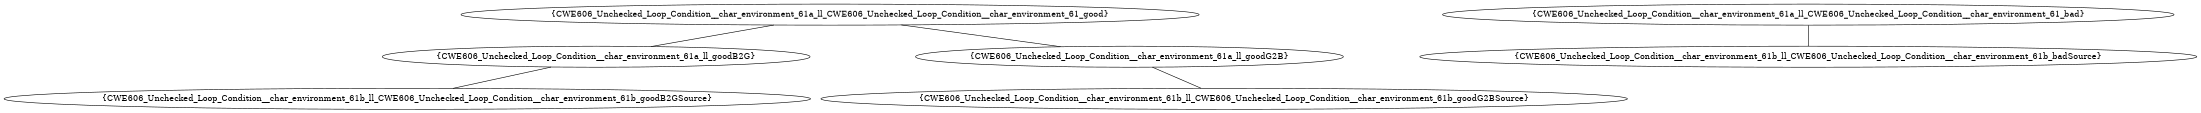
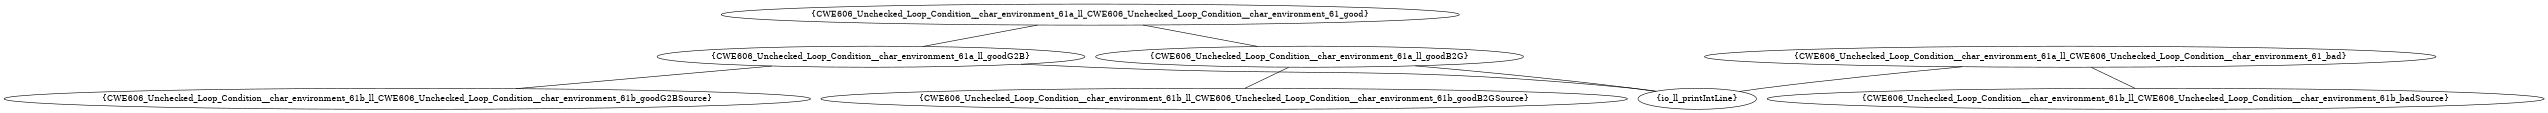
none -> (1697, 99)
